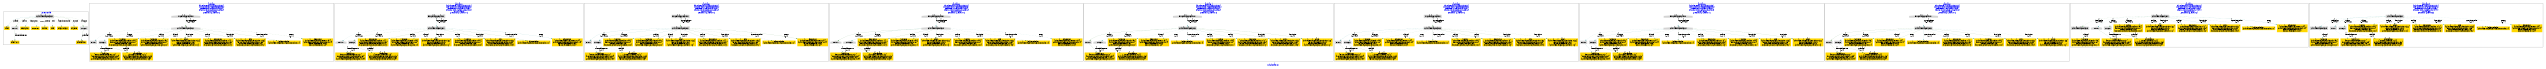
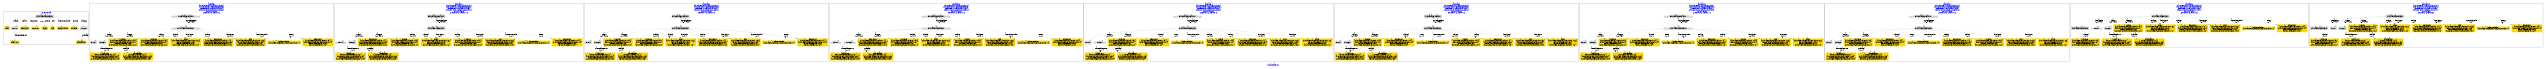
(45, 28) -> (45, 28)
(63, 28) -> (63, 28)
